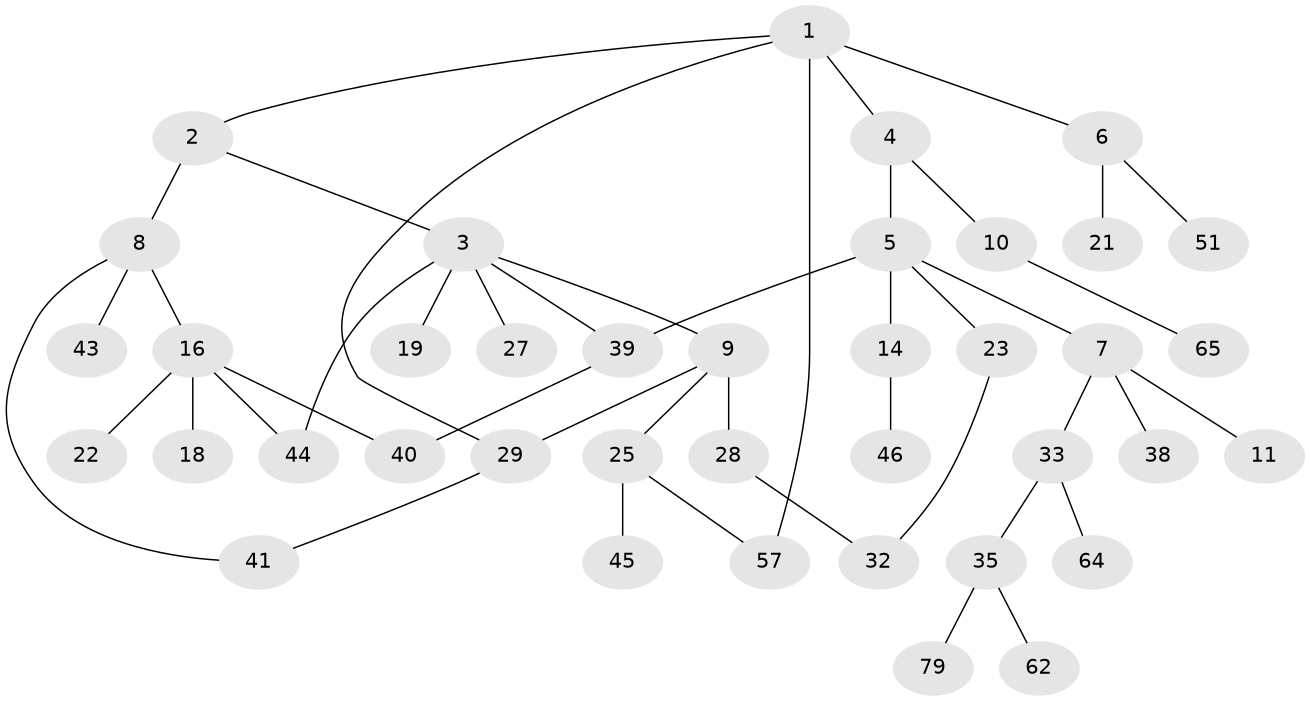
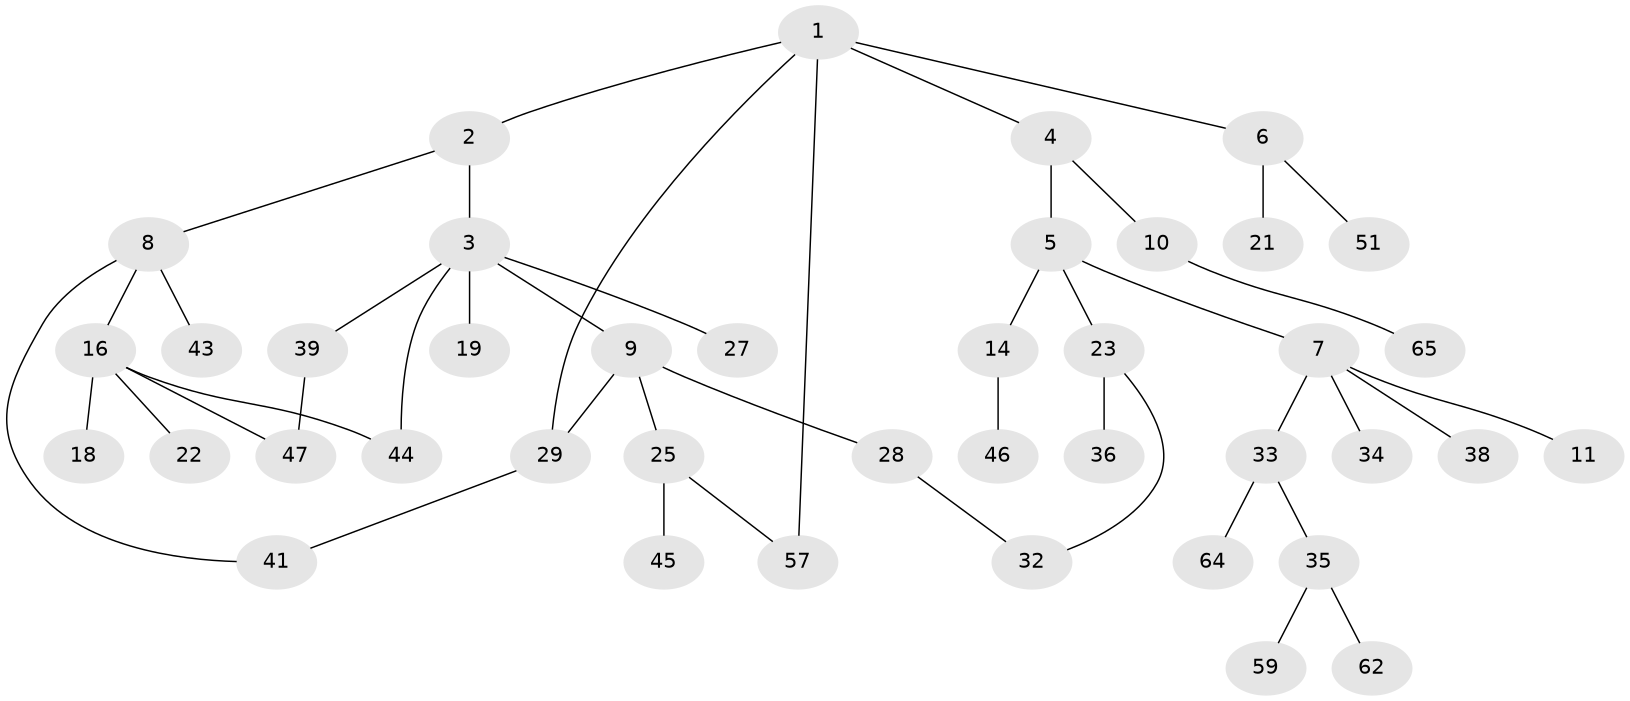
(754, 293) -> none
(405, 456) -> (296, 456)
none -> (1104, 456)
none -> (1372, 456)
(933, 668) -> (1266, 668)
